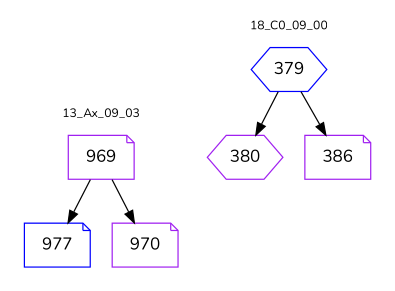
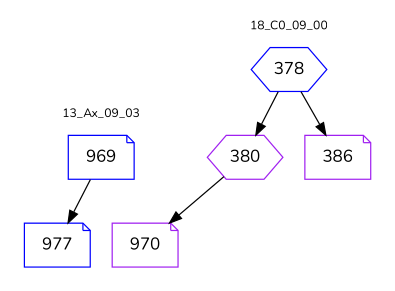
(289, 70) -> (289, 70)
(101, 157) -> (101, 157)
(120, 196) -> (200, 197)
